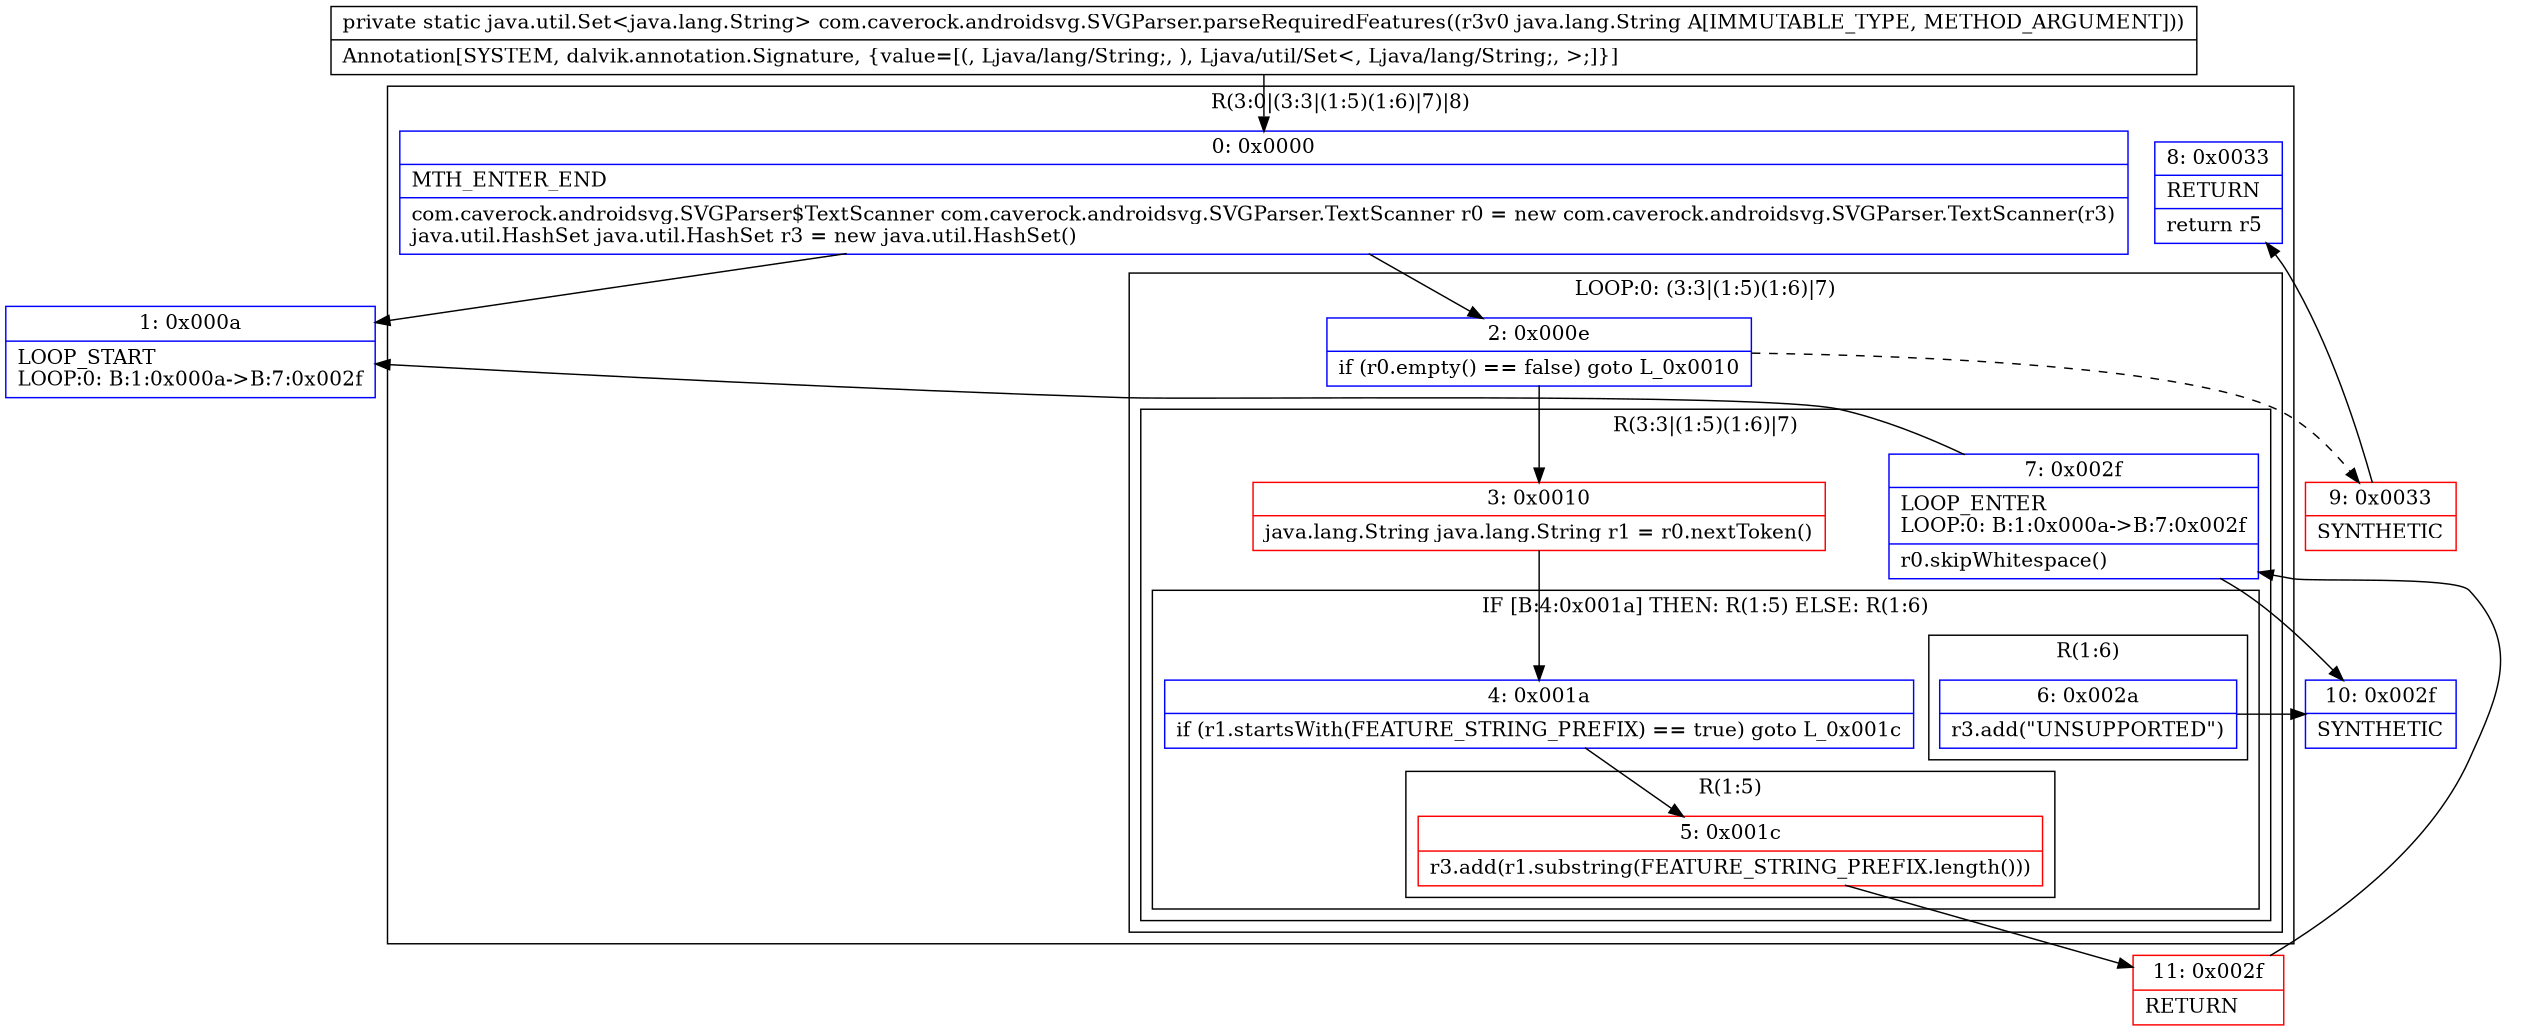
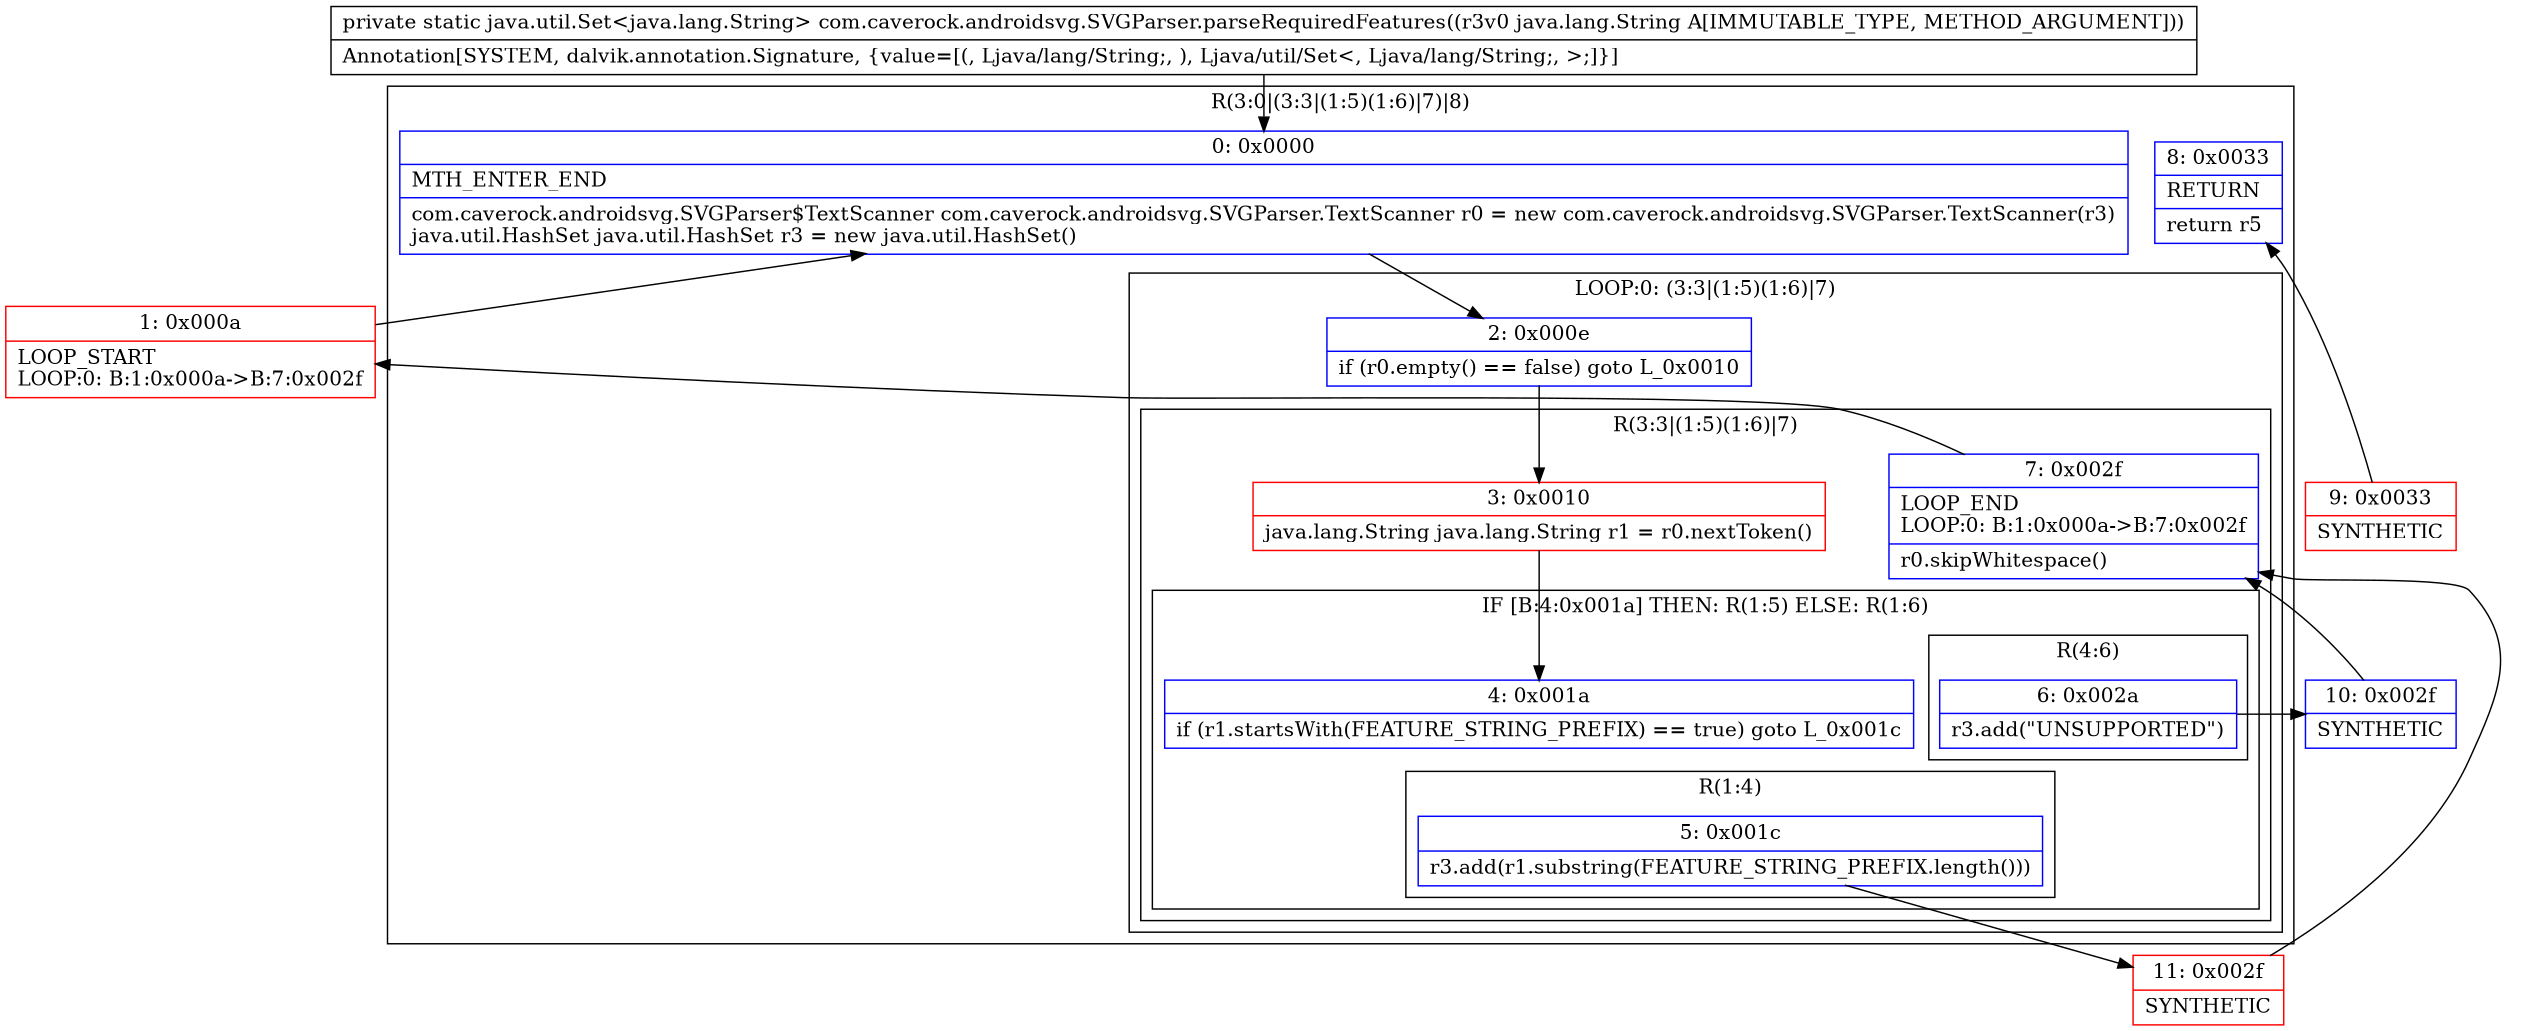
(618, 287) -> (613, 290)
(190, 352) -> (190, 352)
(2065, 368) -> none
(1974, 504) -> (1960, 504)
(2304, 642) -> (2315, 629)
(2088, 652) -> (2088, 652)
(1633, 781) -> none
(1730, 788) -> (1730, 788)
(1730, 851) -> (1730, 851)
(2192, 1007) -> (2208, 1007)
